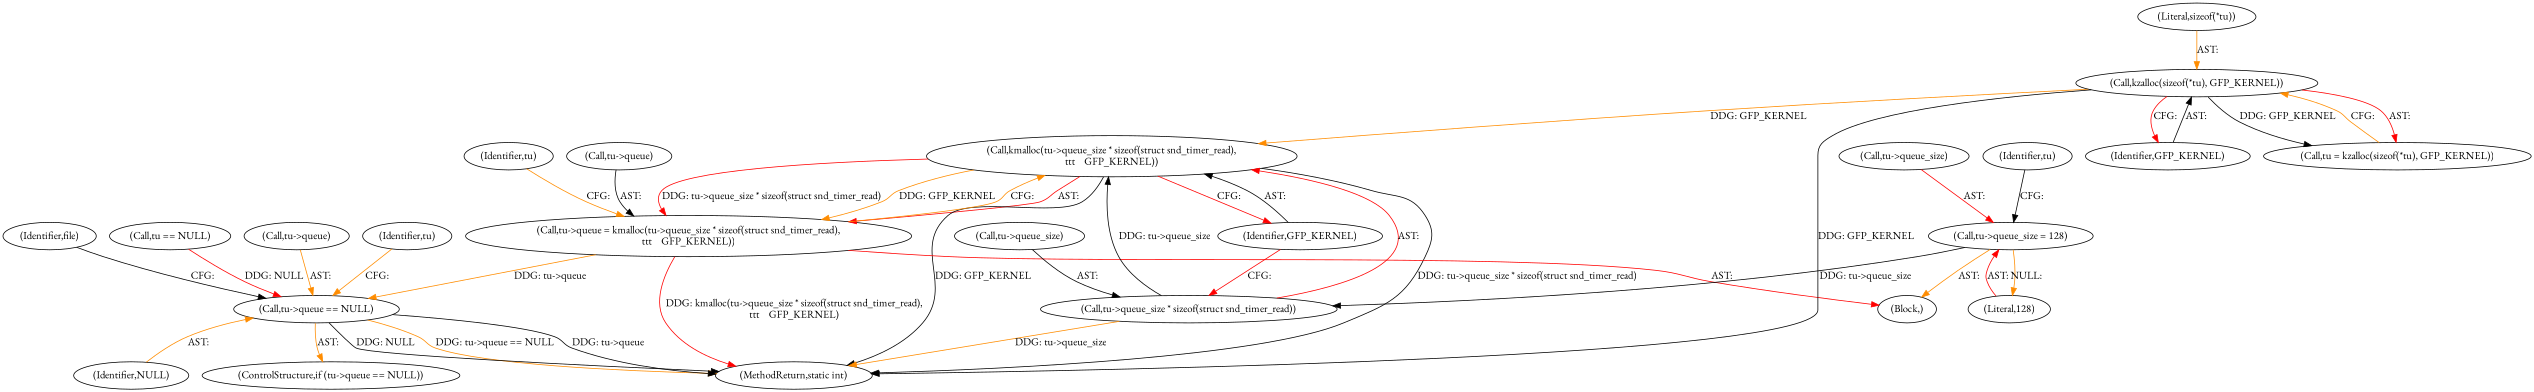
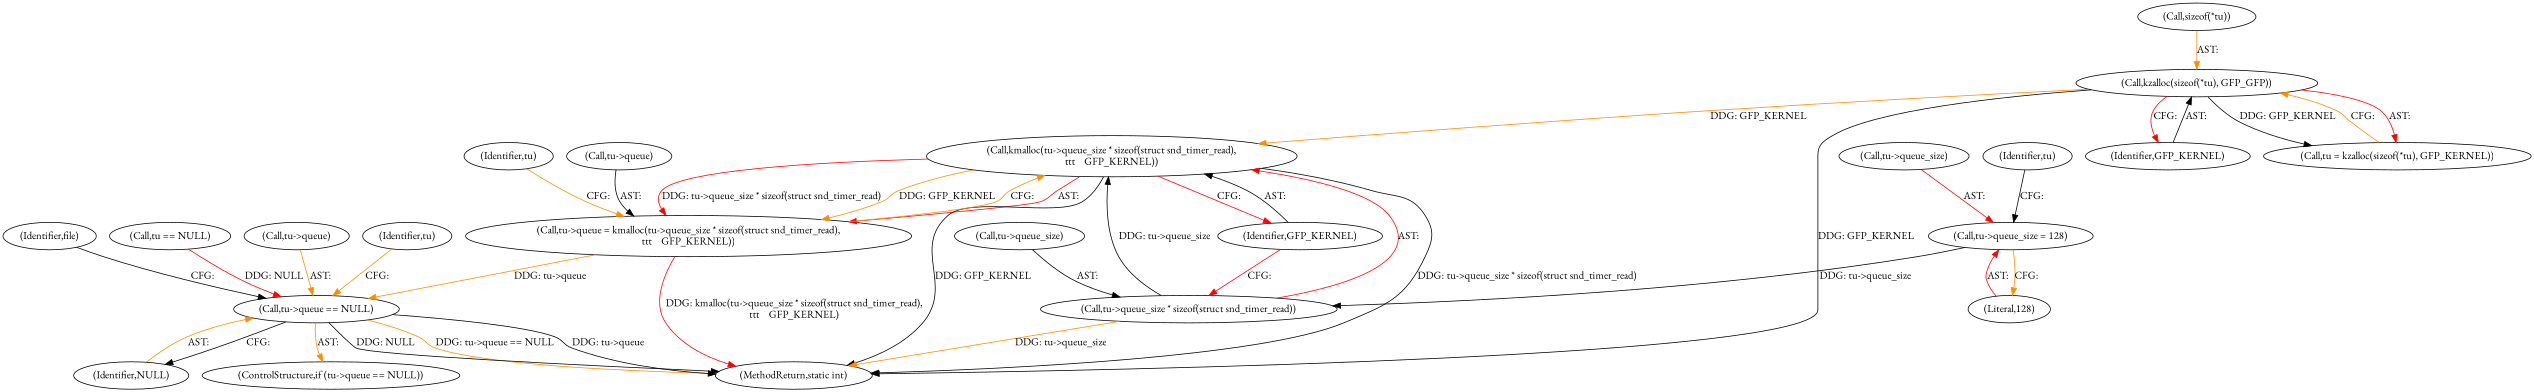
(2197, 17) -> (2197, 17)
(2197, 83) -> (2197, 83)
(2028, 276) -> (2028, 276)
(1907, 309) -> none
none -> (230, 343)
